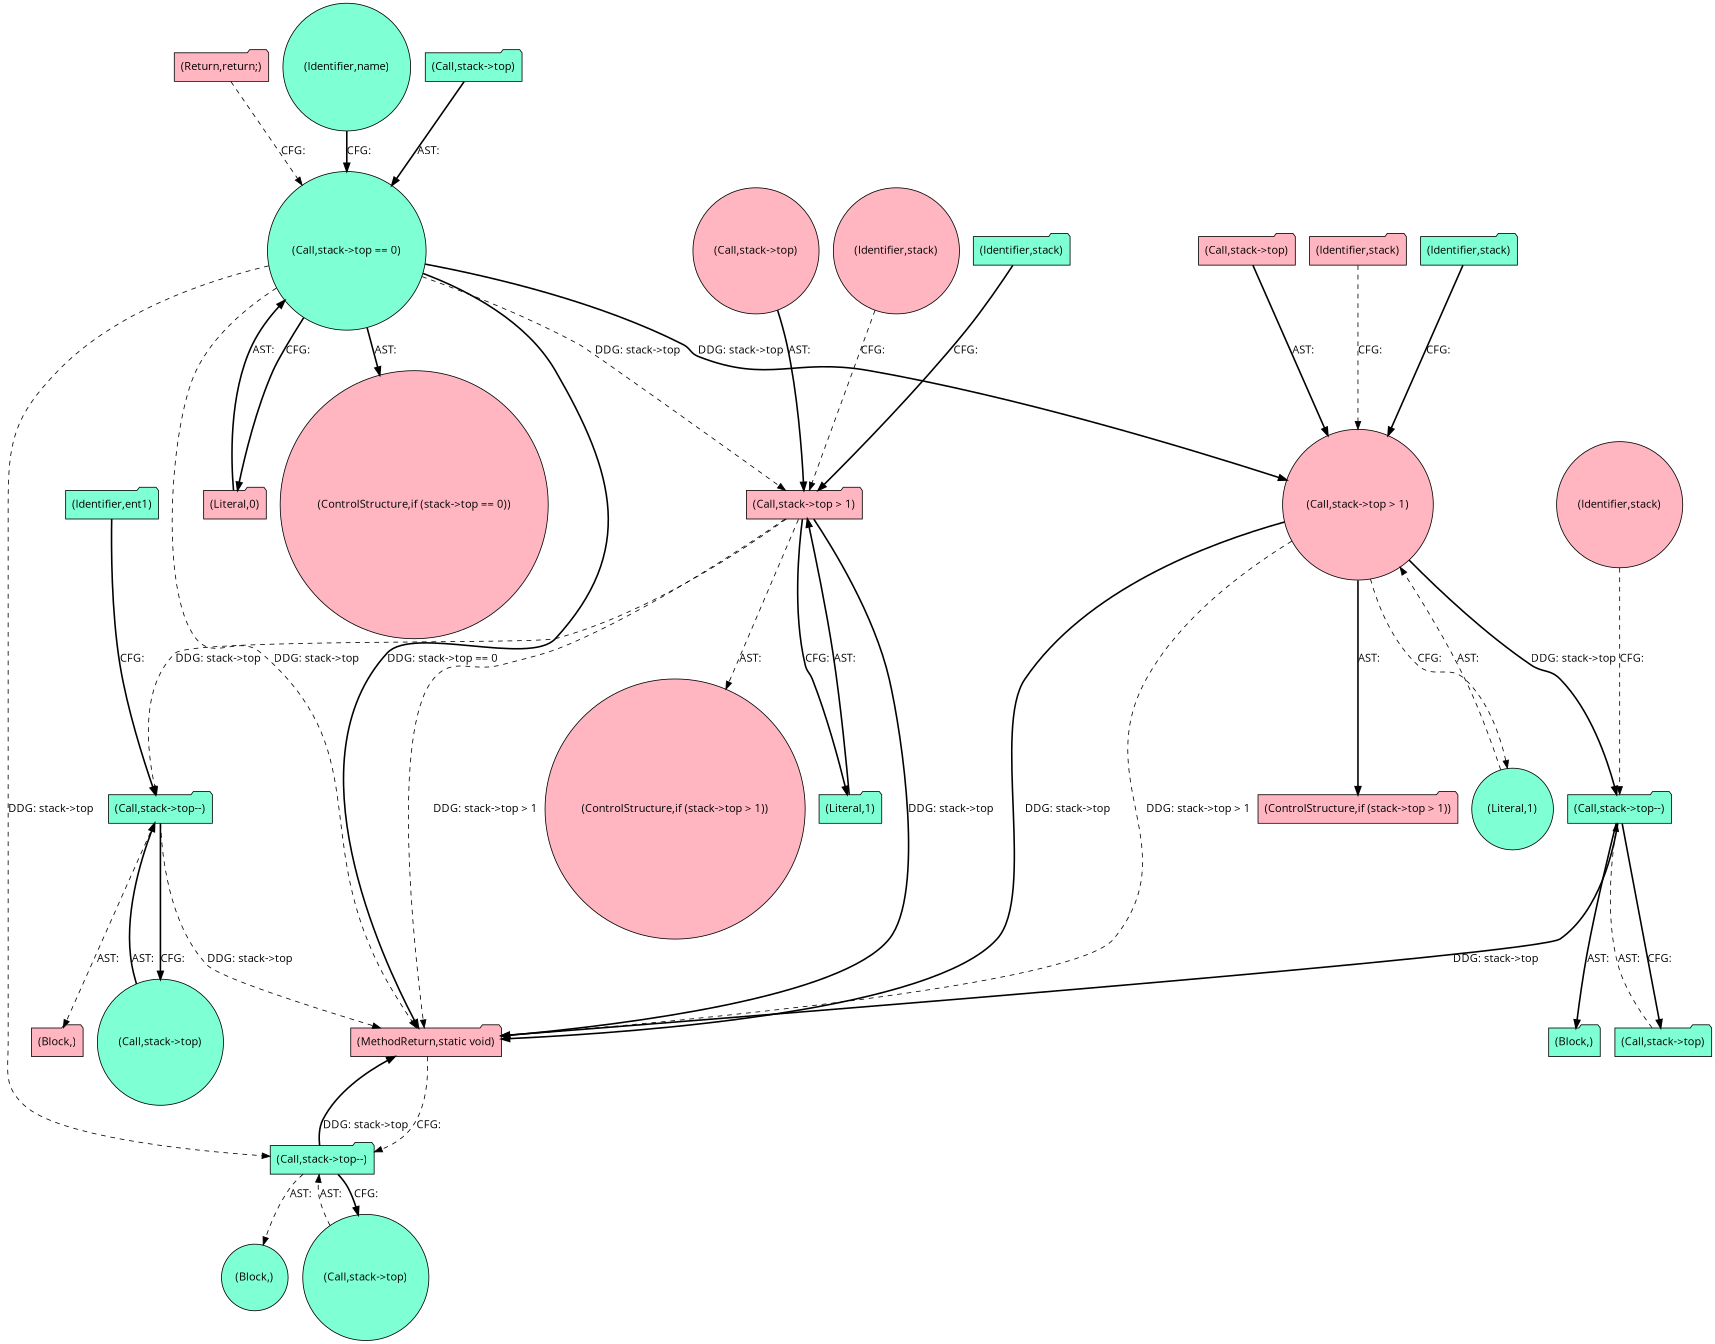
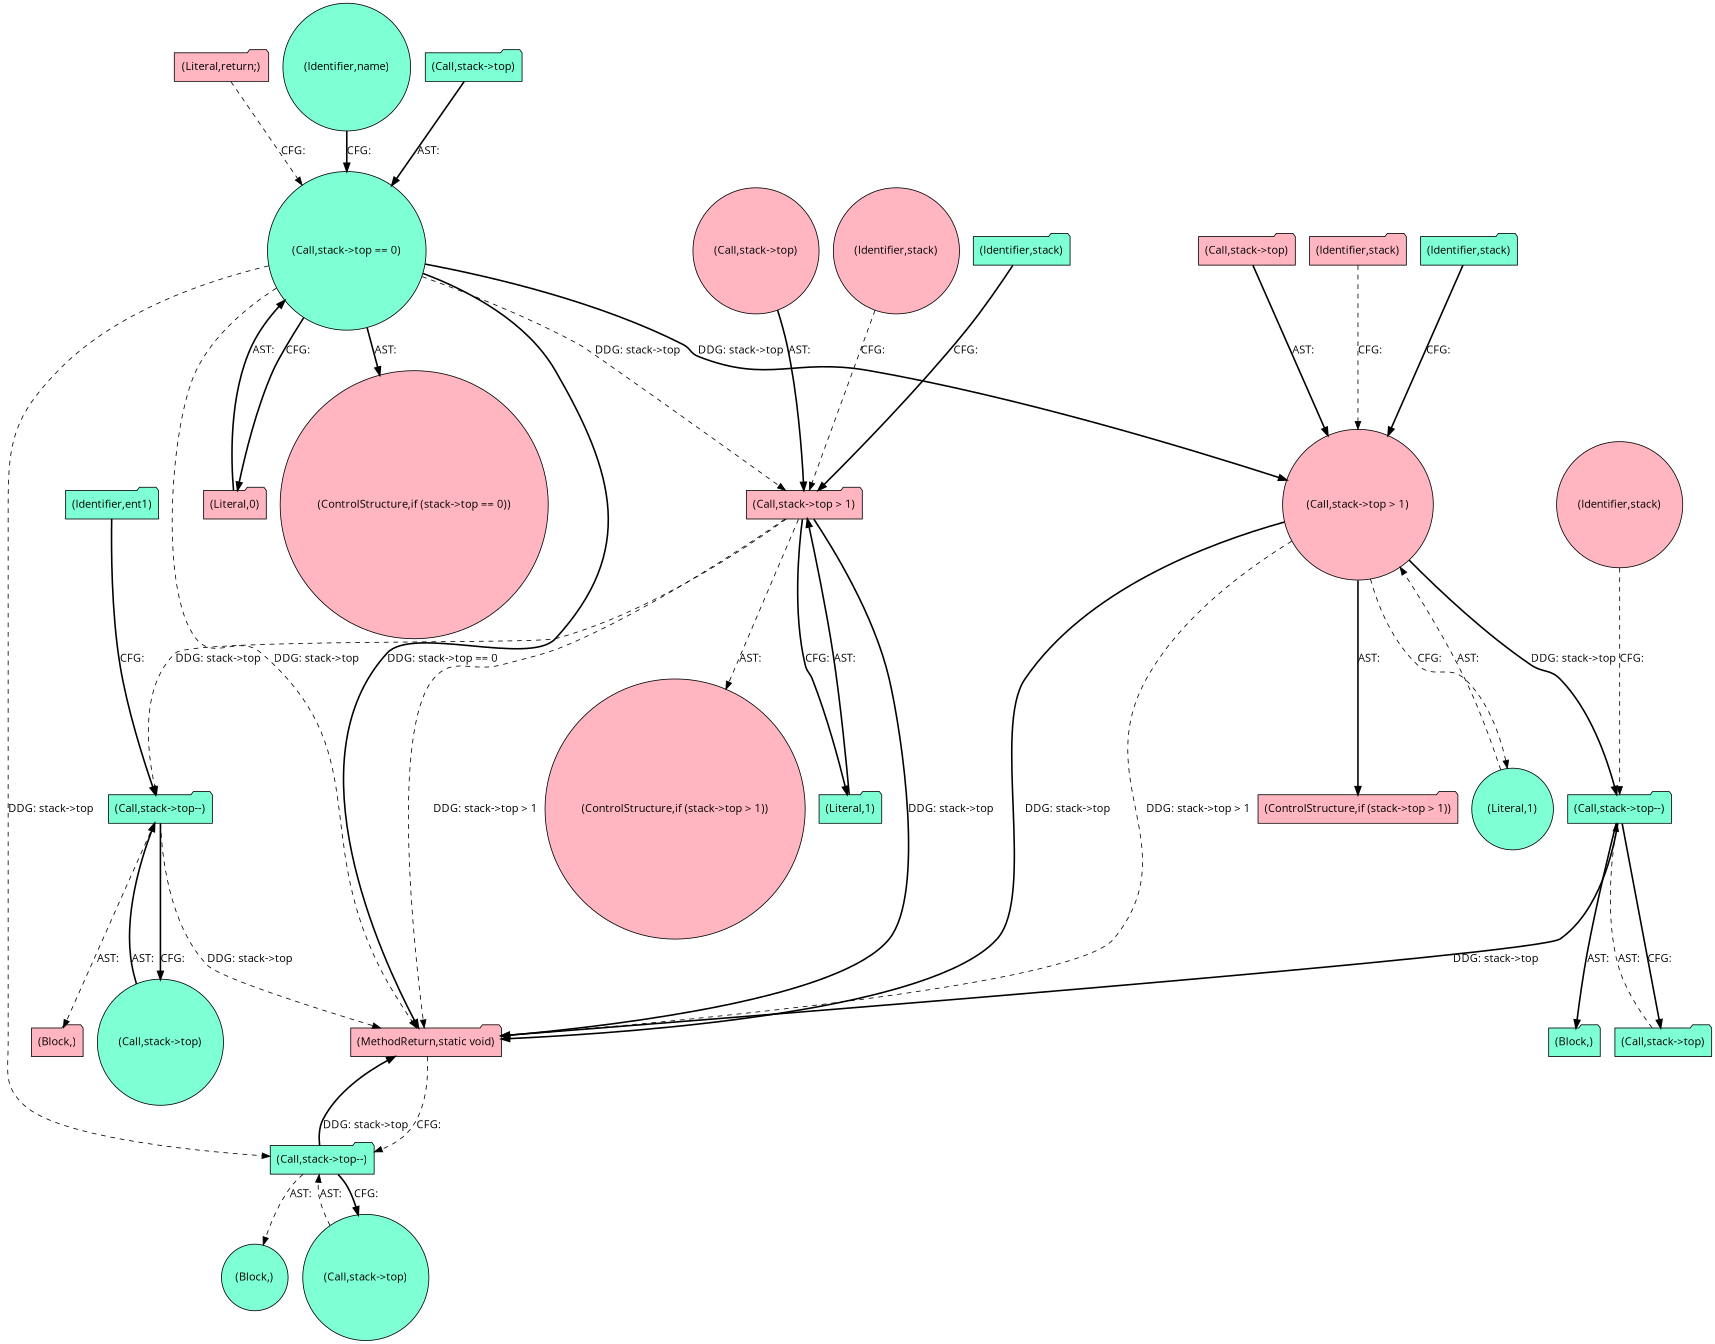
(221, 67) -> (221, 67)
